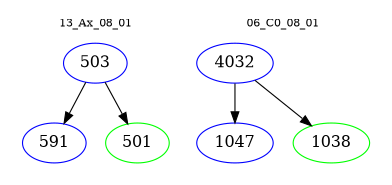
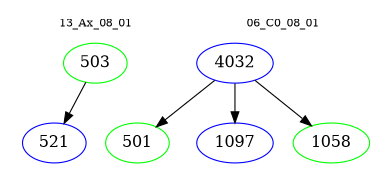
(95, 63) -> (95, 63)
(114, 98) -> (195, 96)
(54, 143) -> (54, 143)
(235, 143) -> (235, 143)
(331, 143) -> (331, 143)
